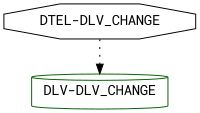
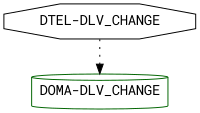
(100, 92) -> (100, 92)
